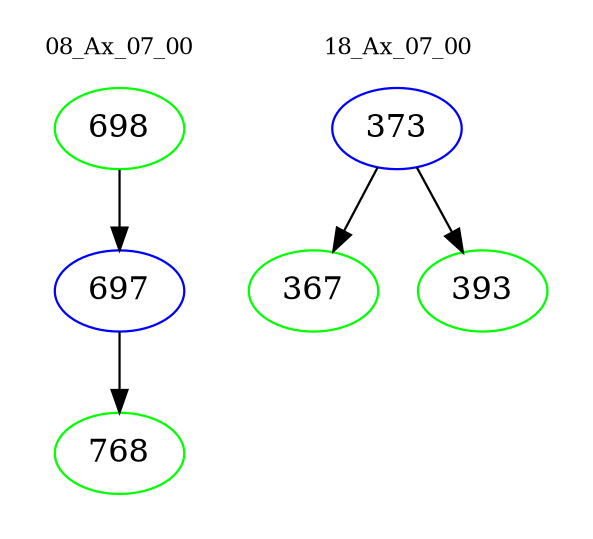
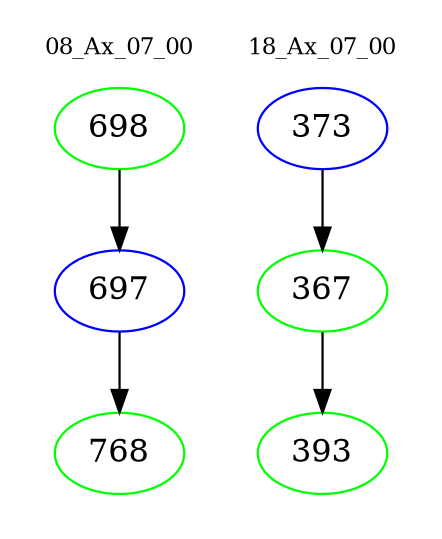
(434, 200) -> (323, 361)
